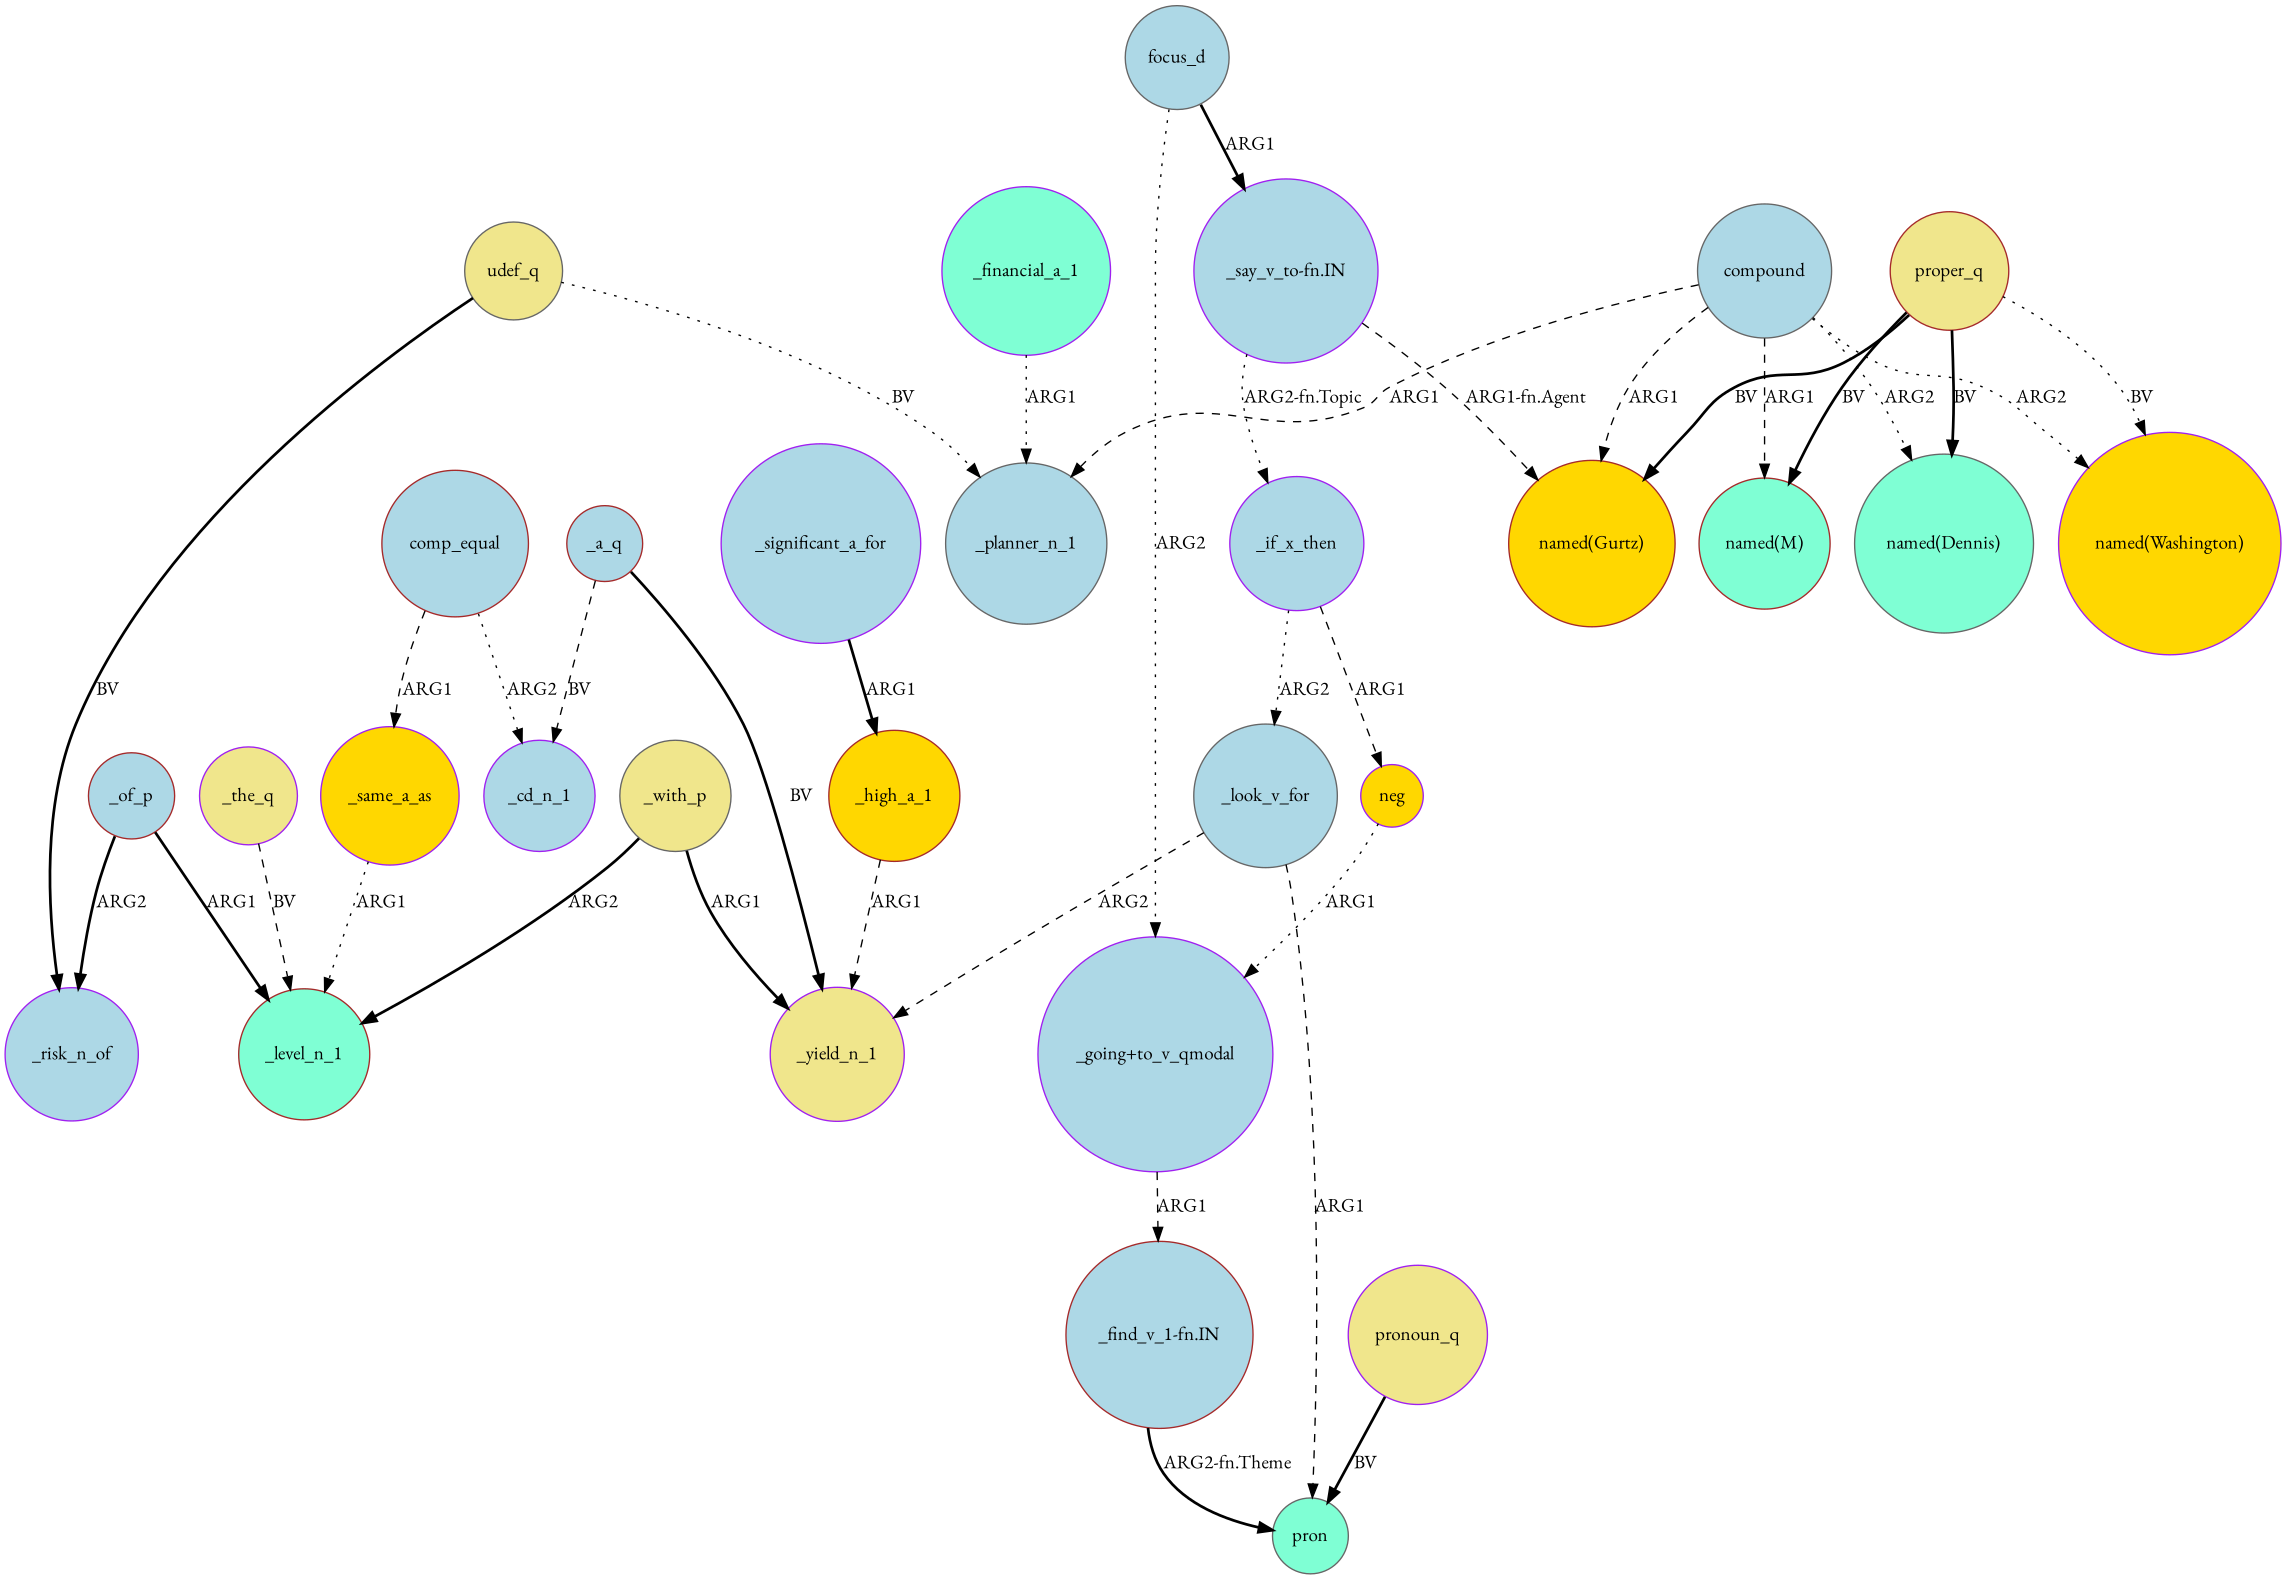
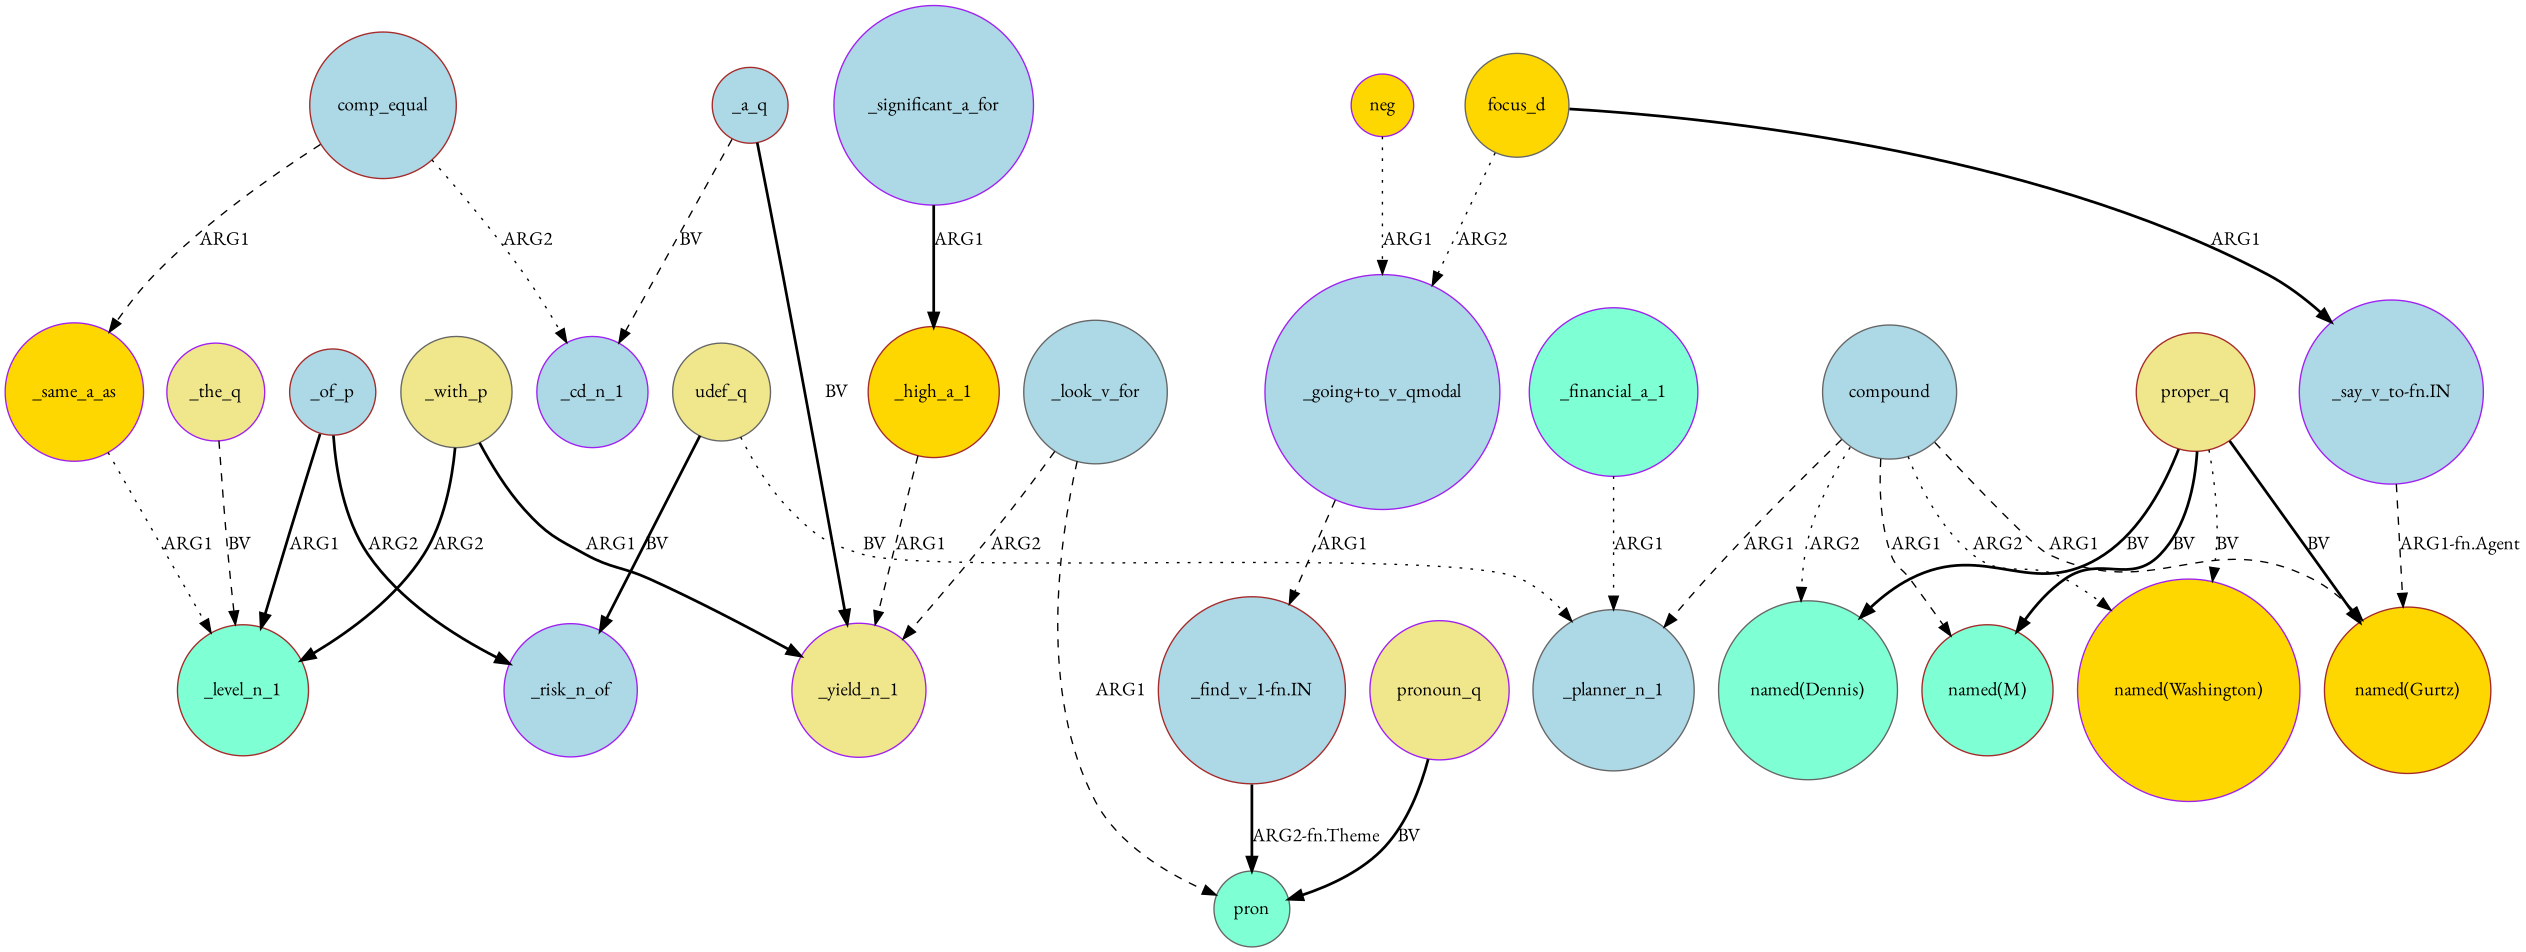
(1177, 58) -> (1517, 105)
(1297, 544) -> none
